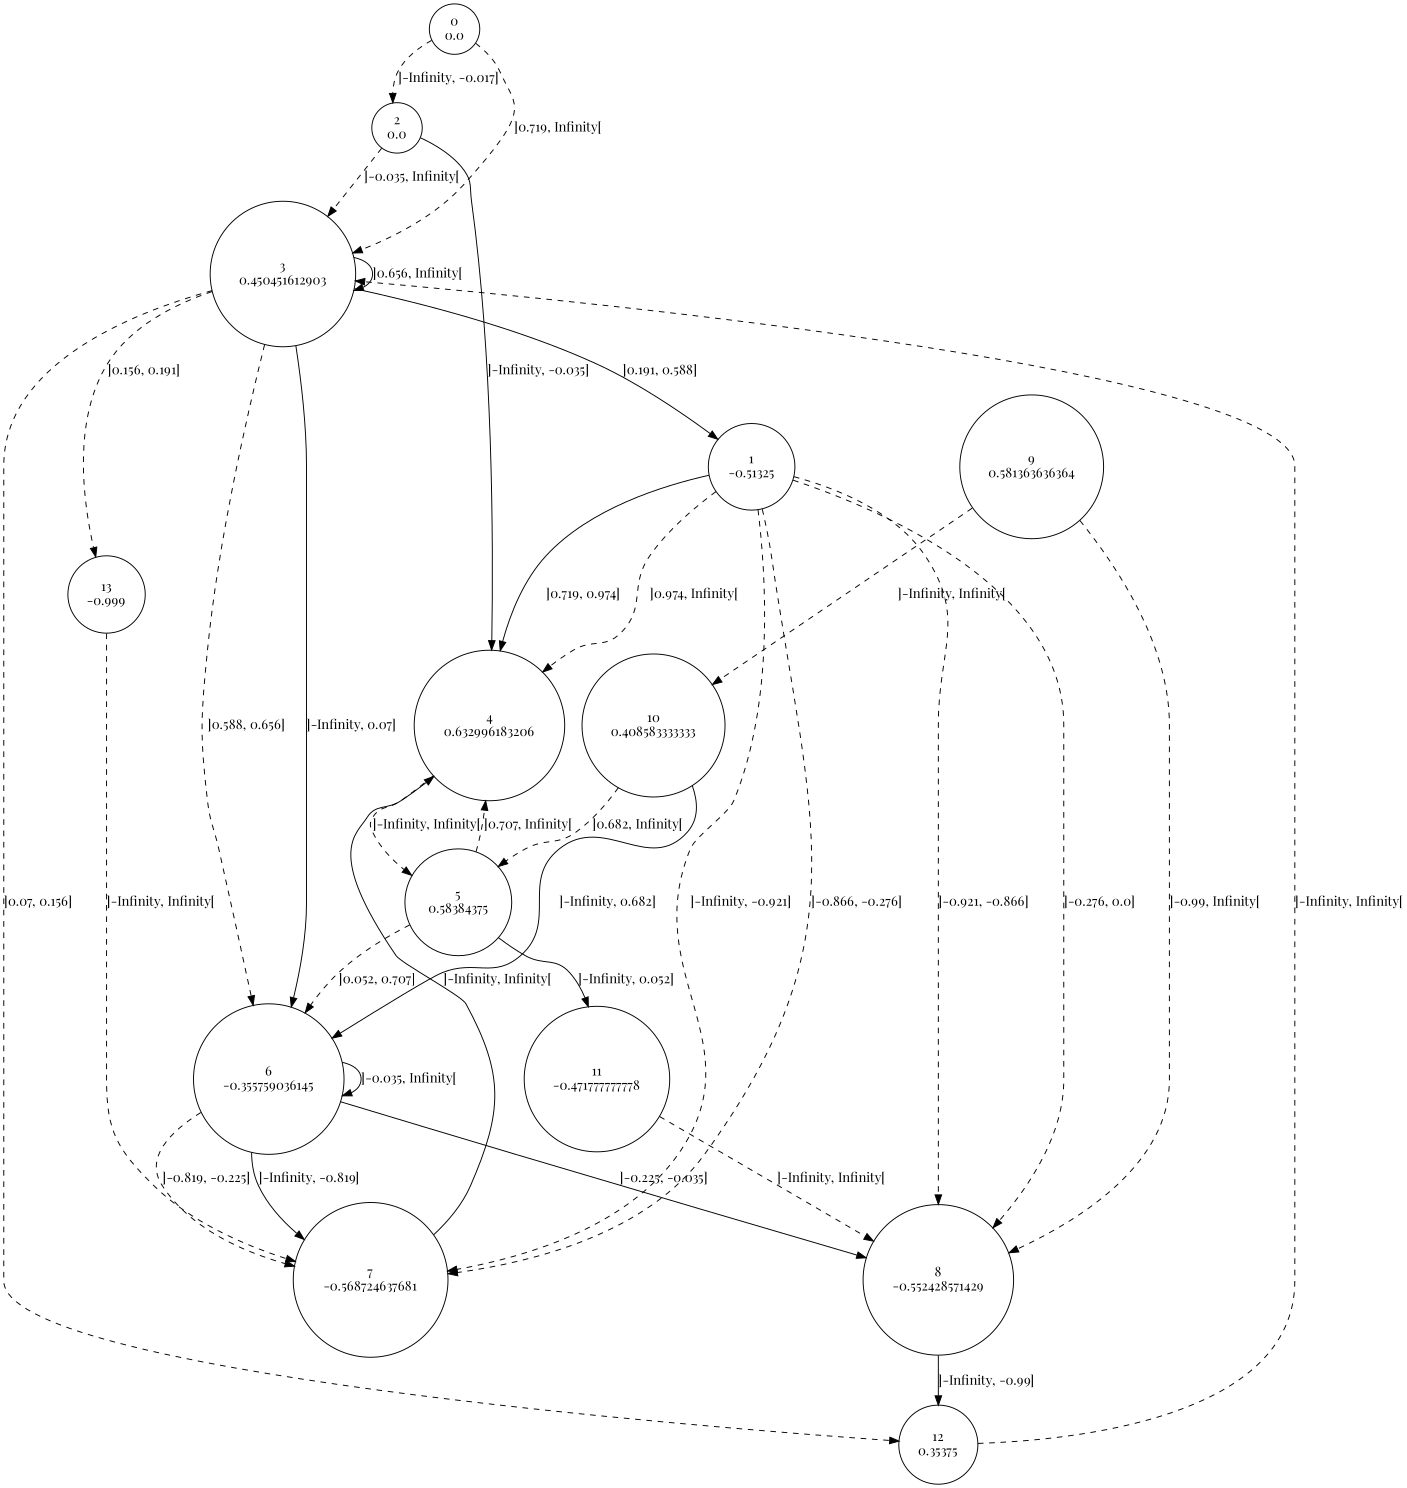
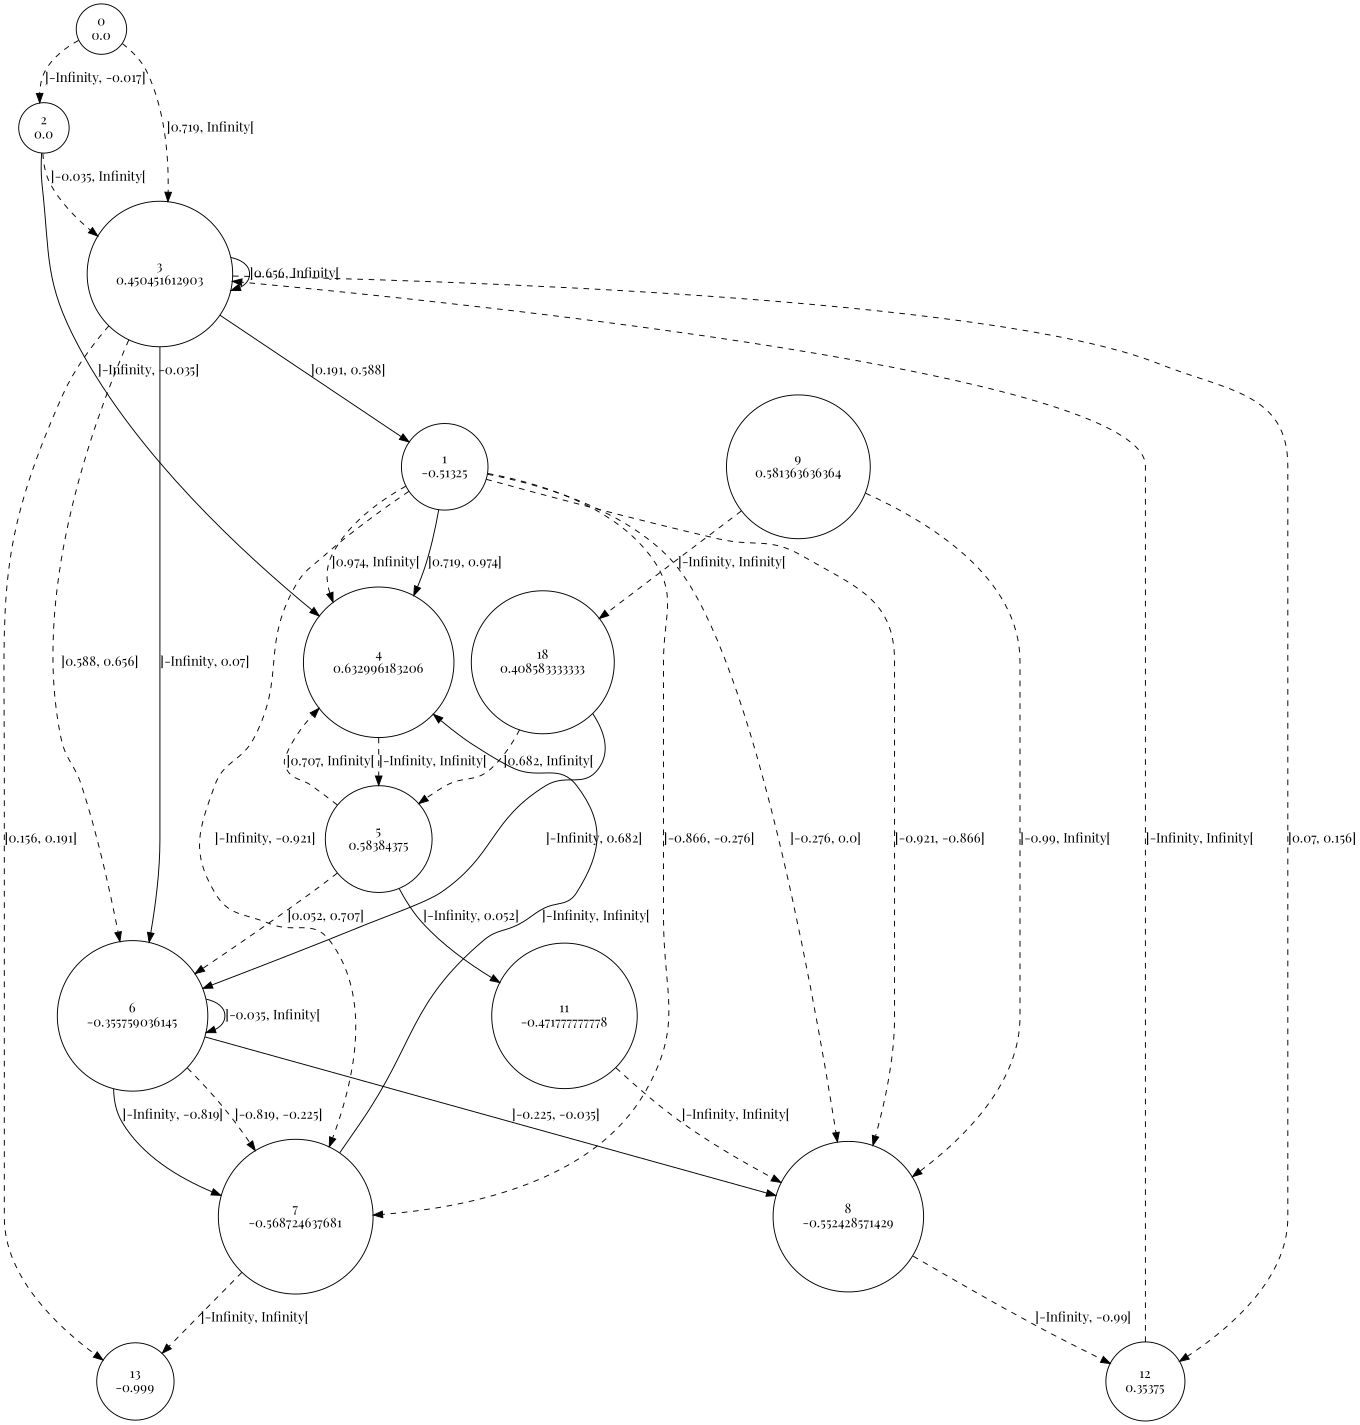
(654, 725) -> (543, 662)
(107, 993) -> (206, 1309)
(938, 1375) -> (1007, 1310)
